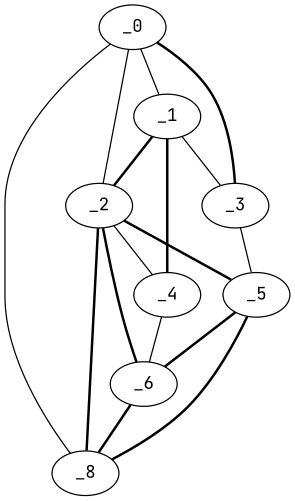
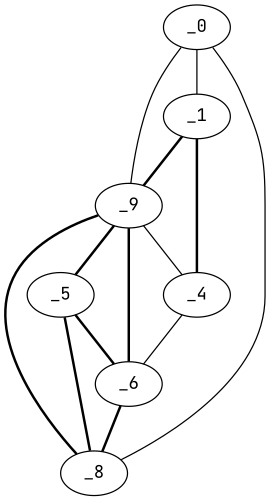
(99, 206) -> (129, 206)
(235, 206) -> none
